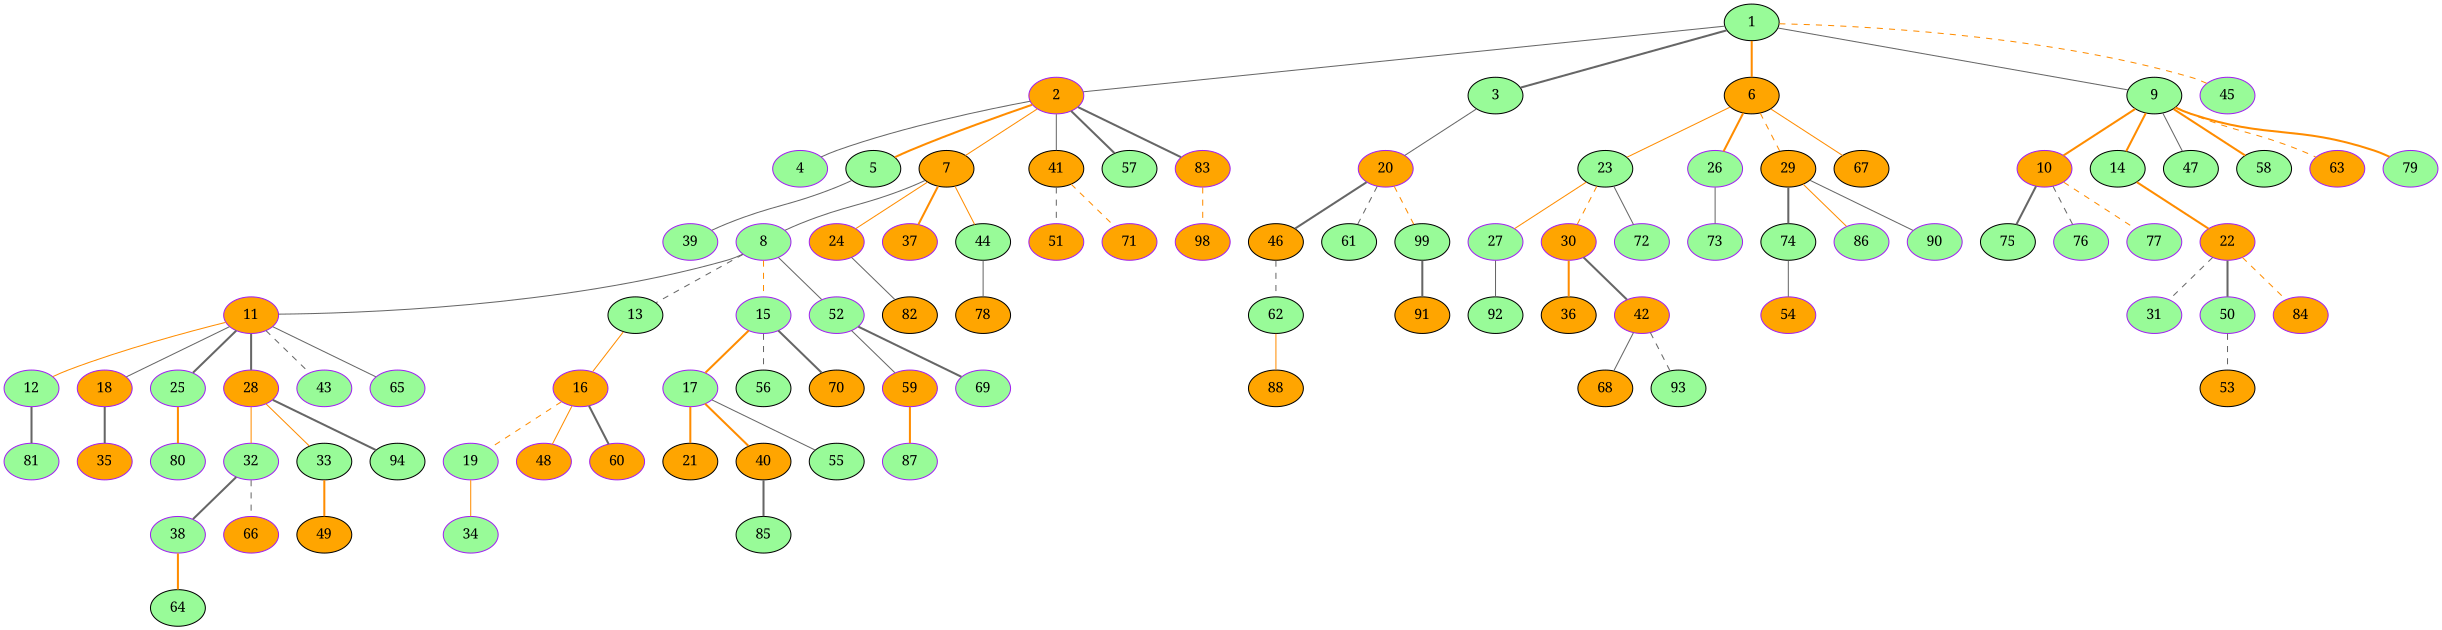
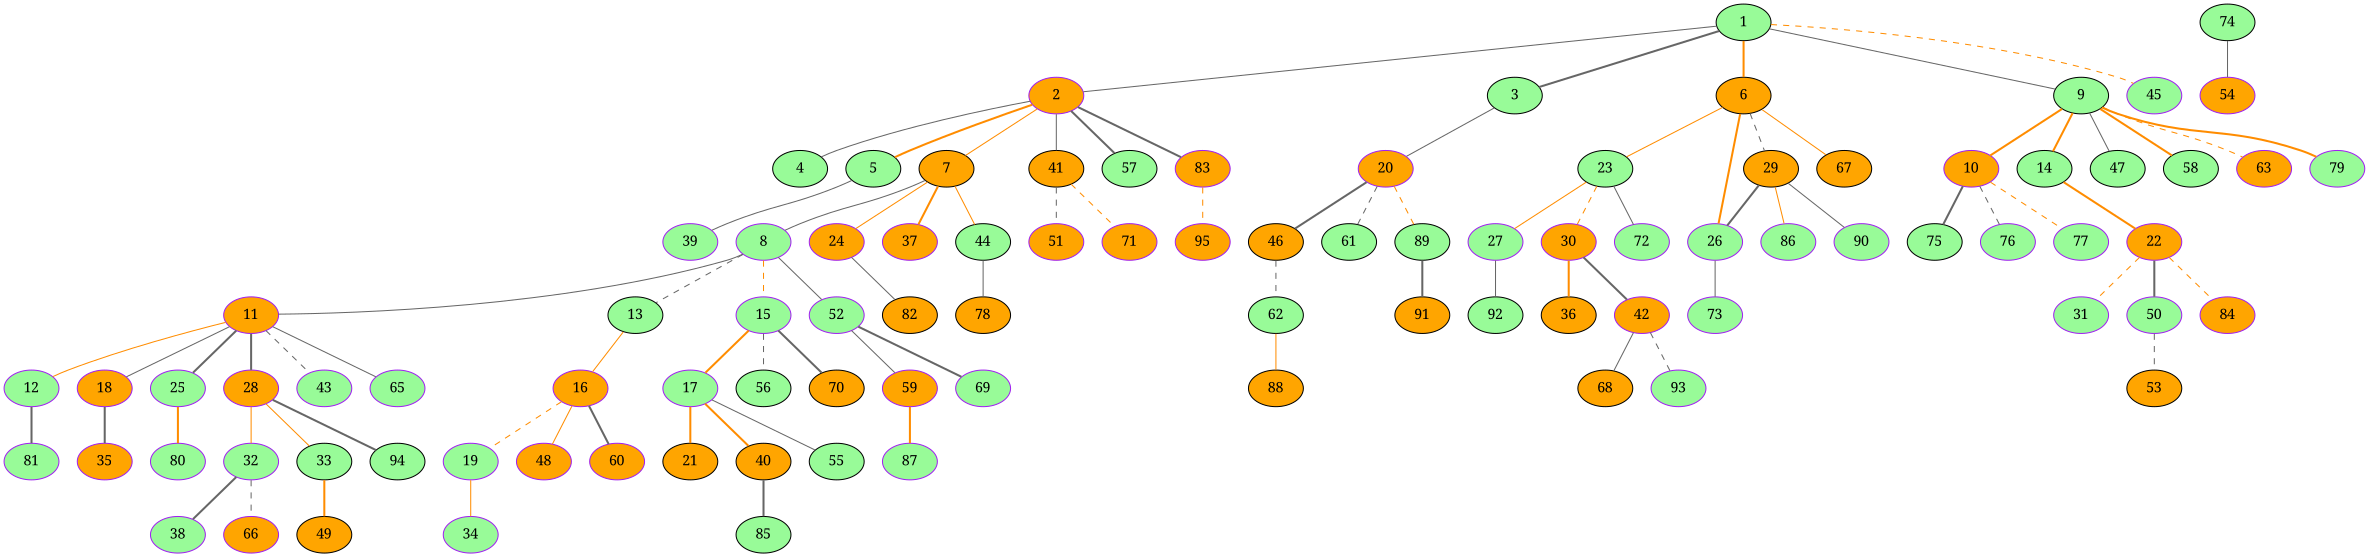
(1770, 132) -> (1757, 132)
(800, 169) -> (800, 169)
(1788, 205) -> (1743, 205)
(1203, 242) -> (1203, 242)
(1422, 242) -> (1422, 242)
(2191, 278) -> (2118, 278)
(1679, 388) -> (1679, 388)
(178, 608) -> none
